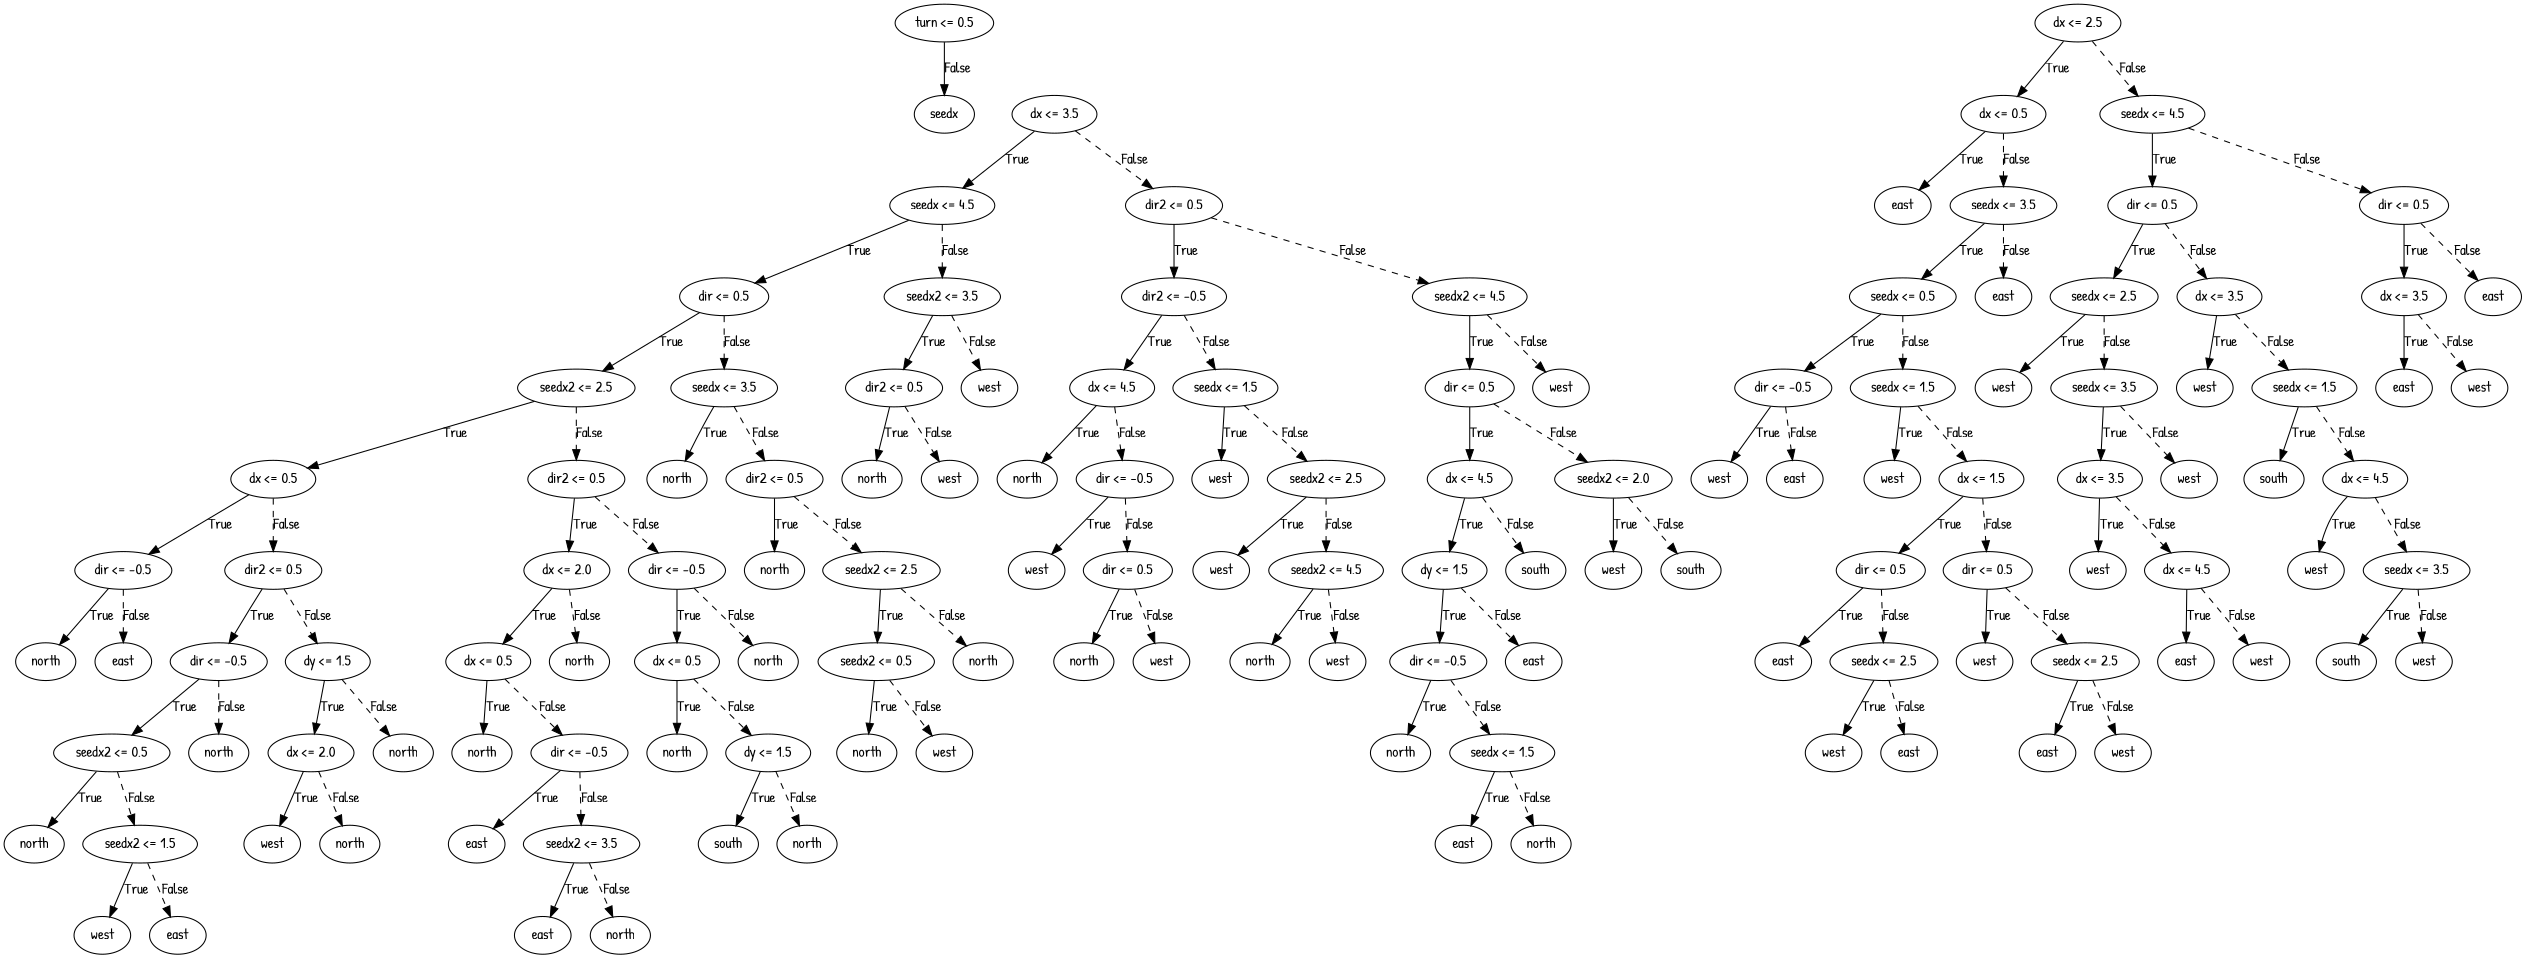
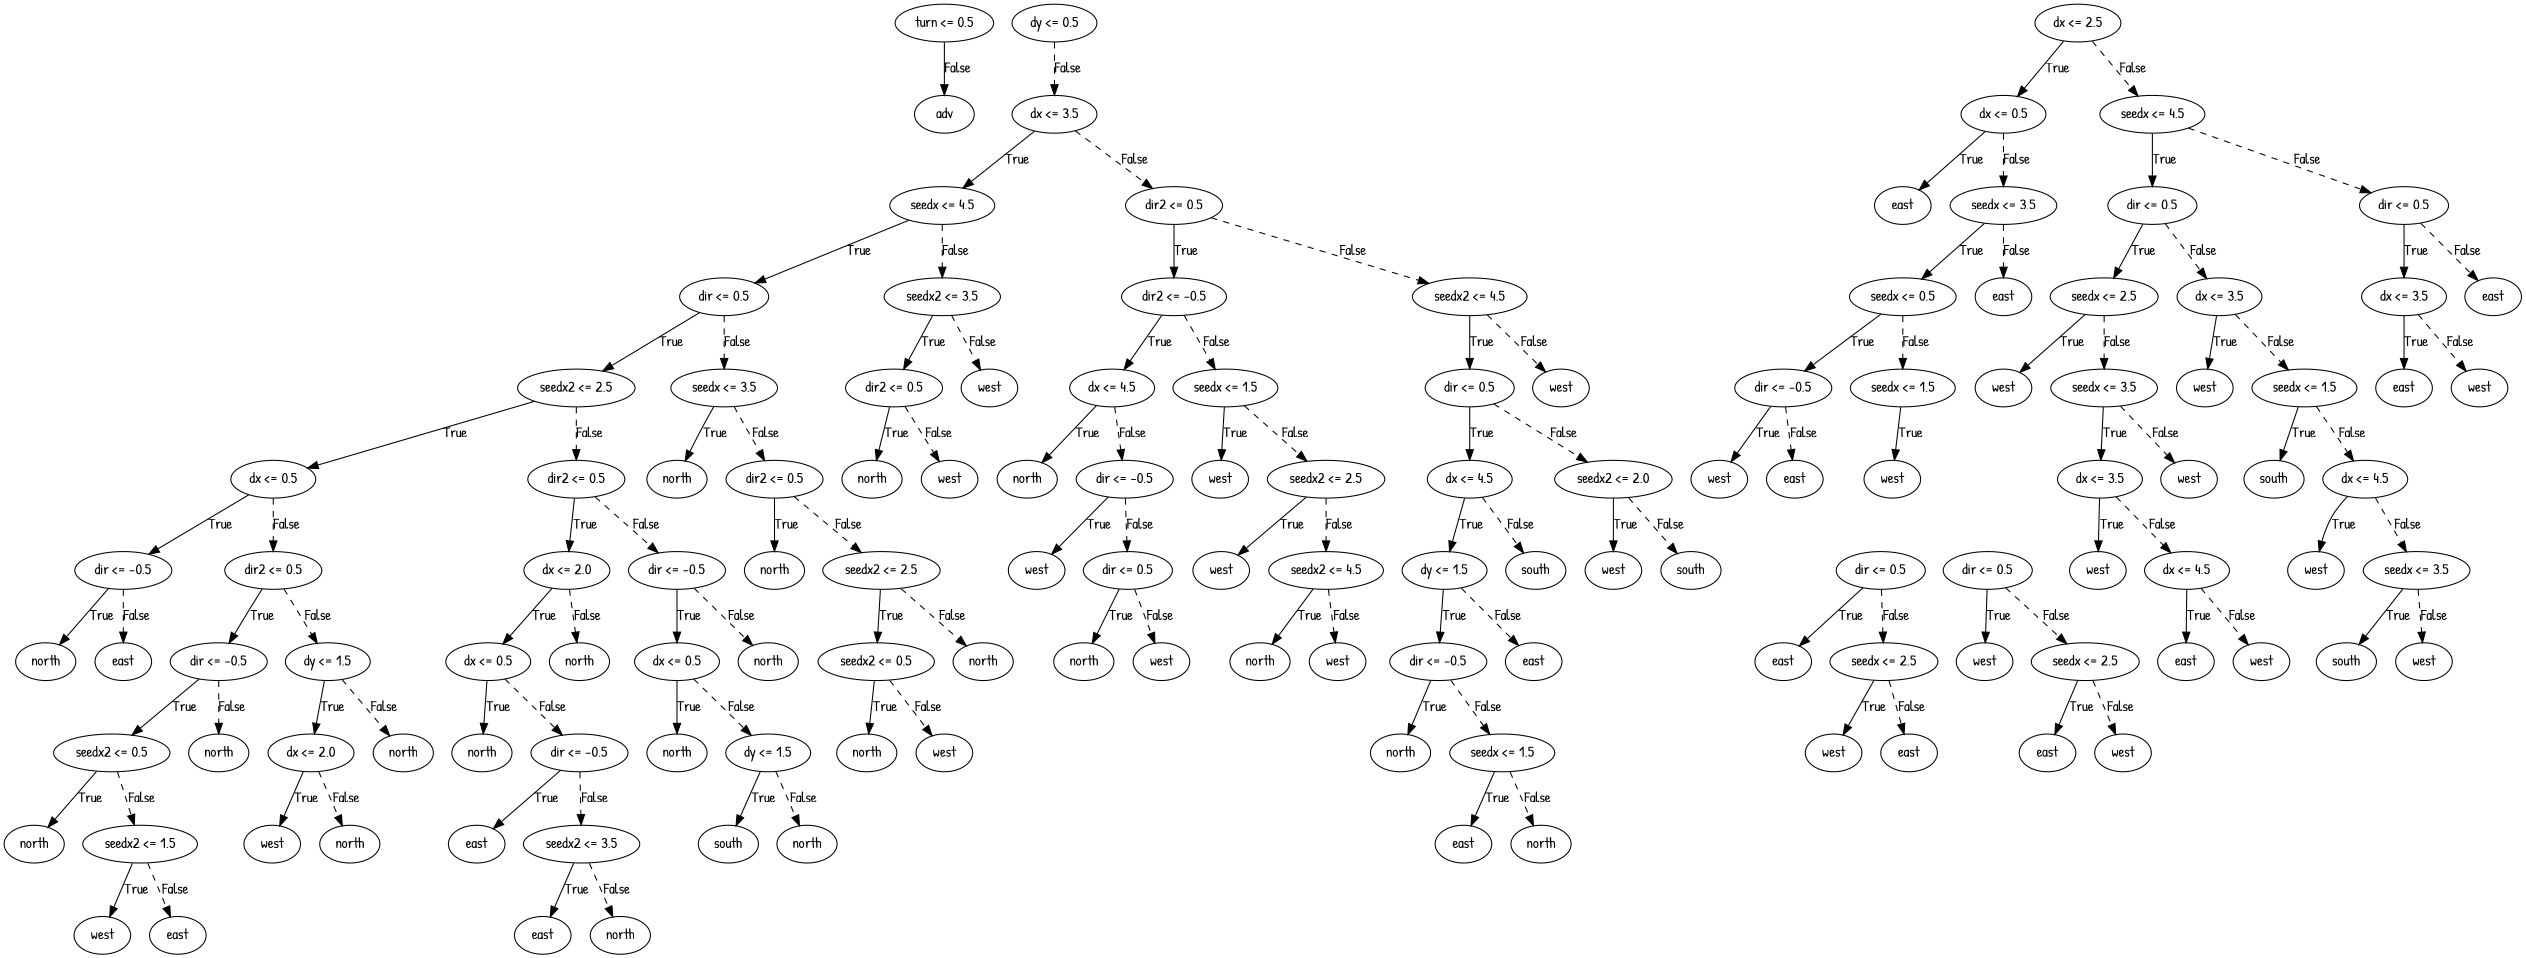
none -> (1054, 23)
(944, 114) -> (944, 114)
(1981, 479) -> none
